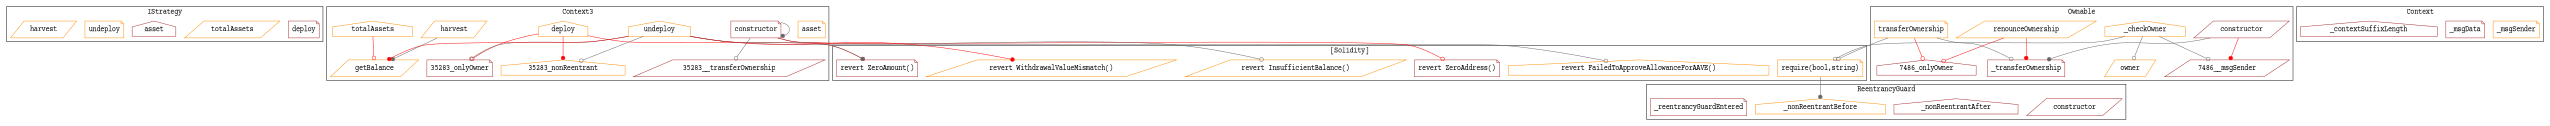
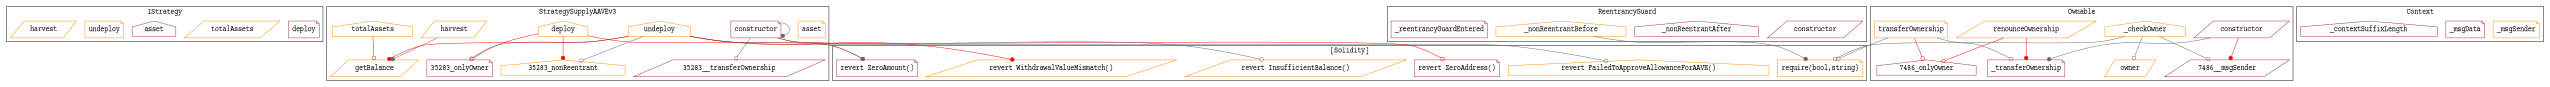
(578, 12) -> (578, 12)
(1820, 87) -> (1700, 42)
